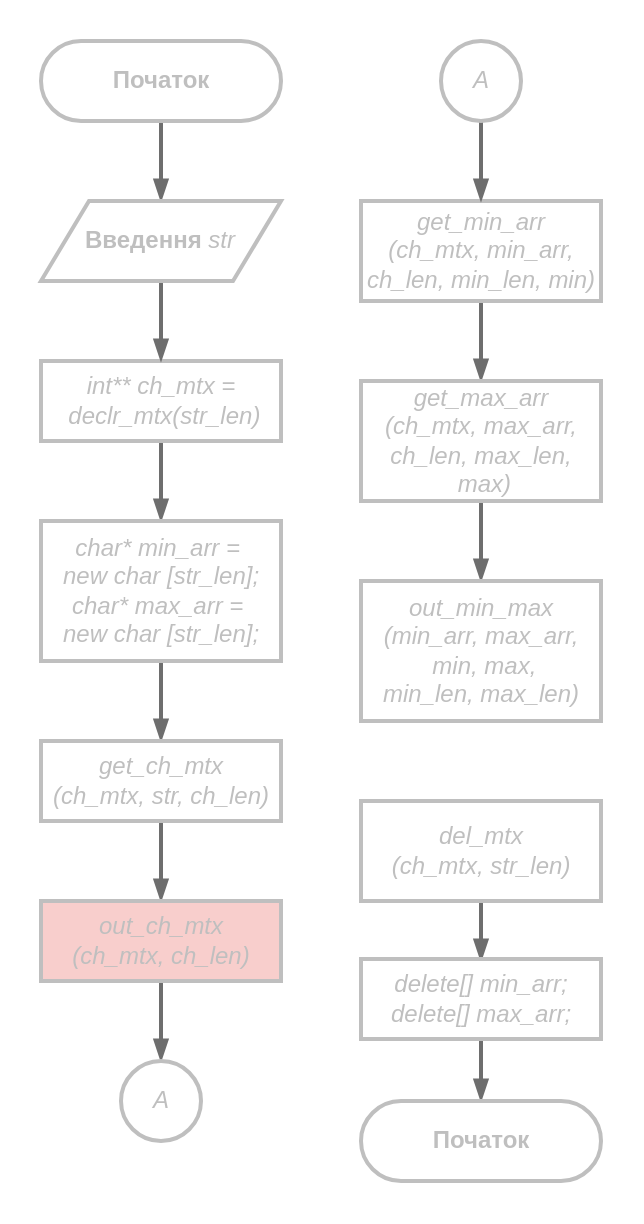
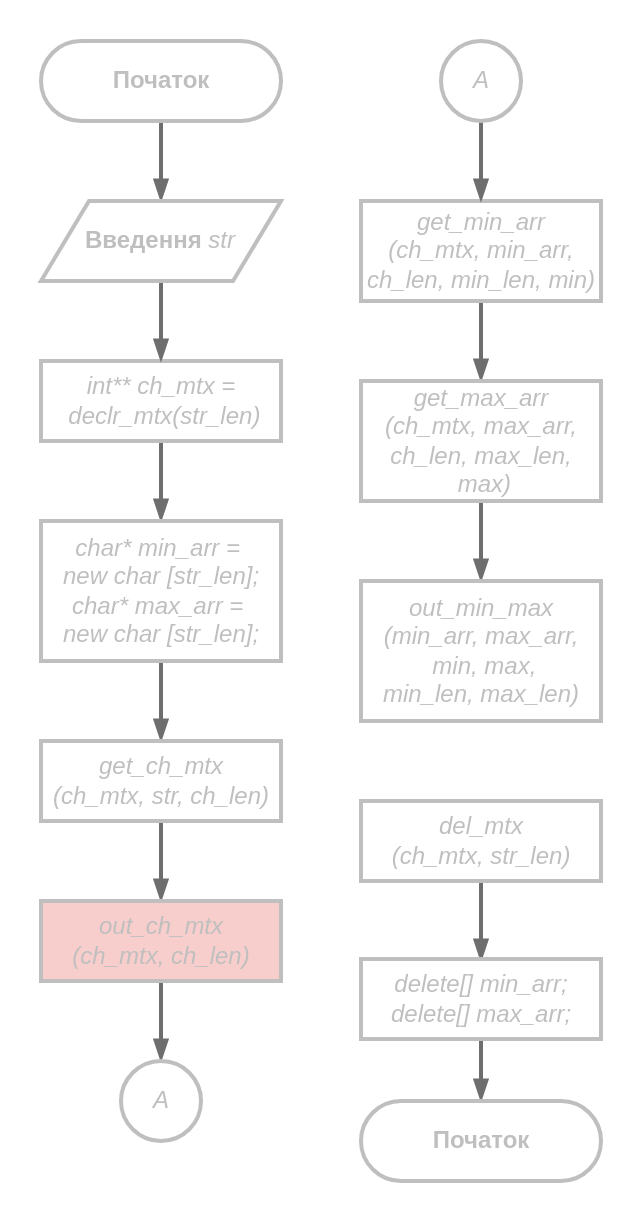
(481, 851) -> (481, 841)
